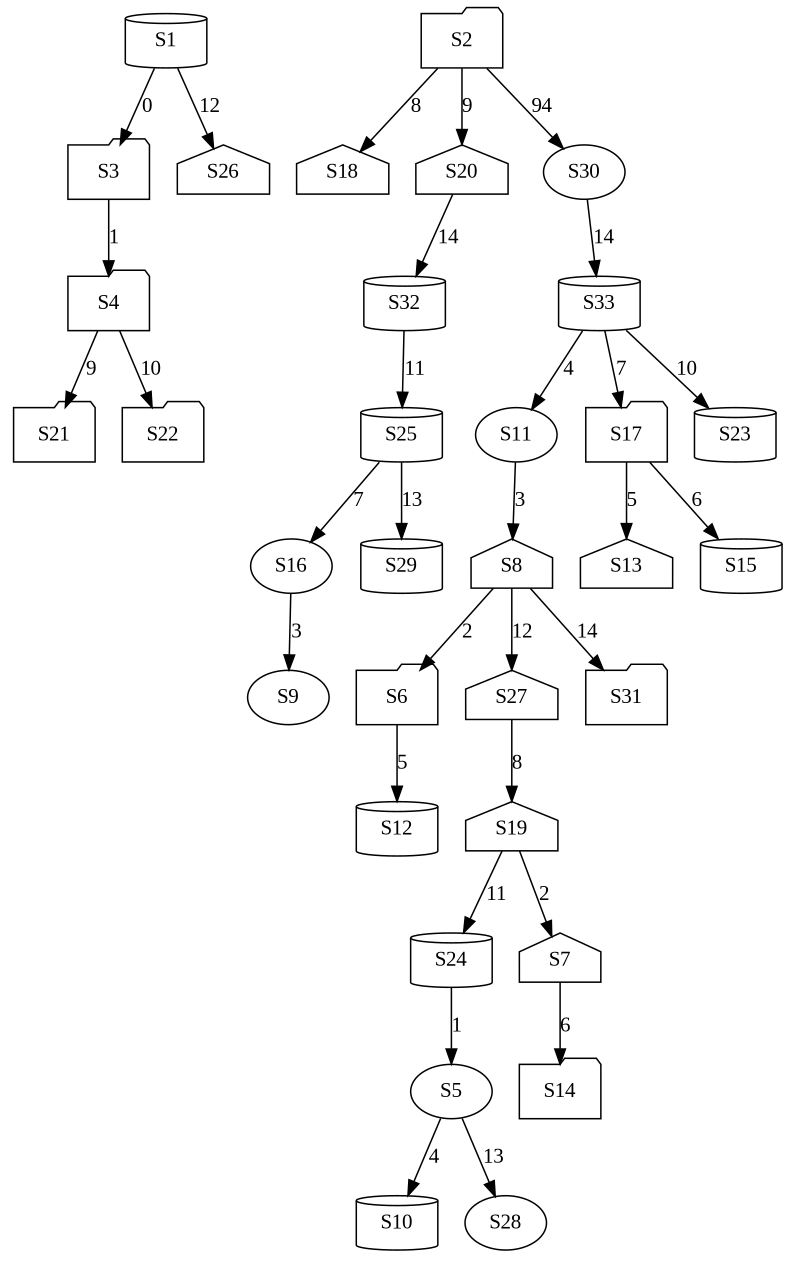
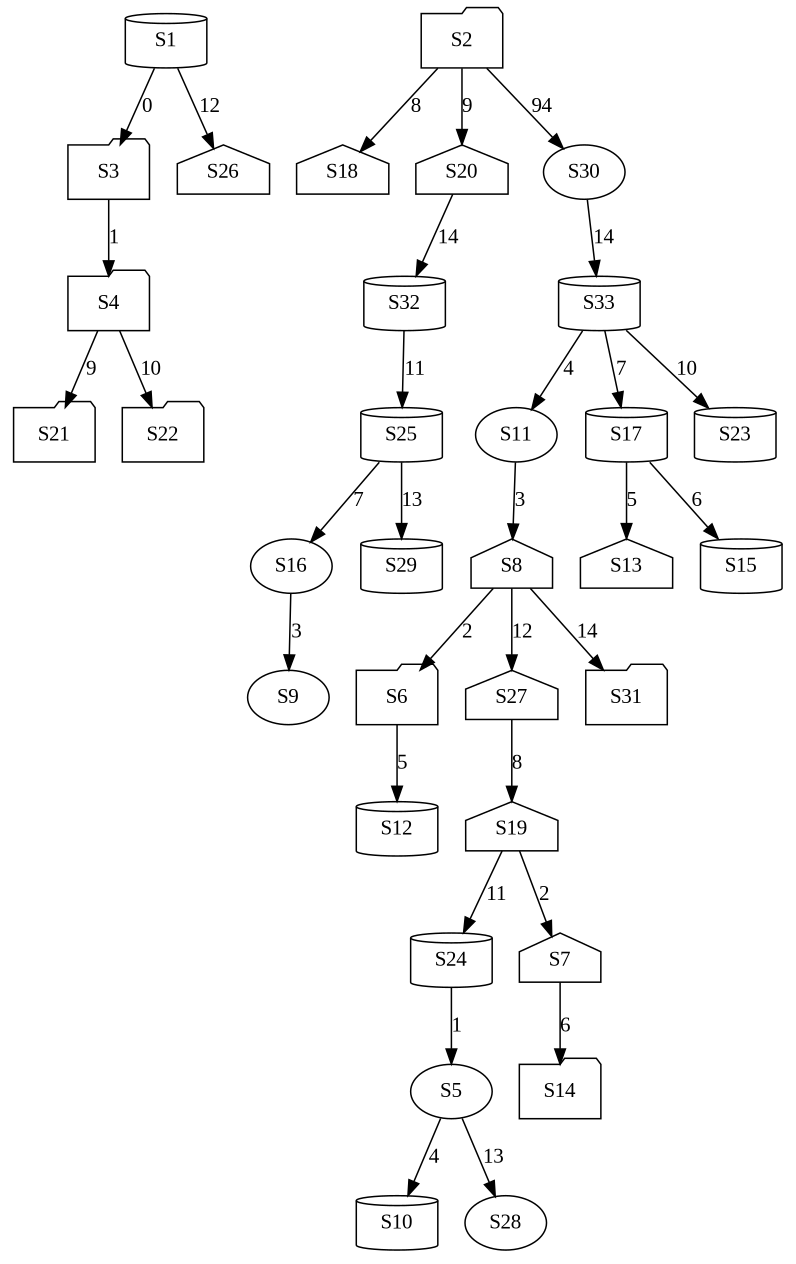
(627, 435) -> (627, 435)
